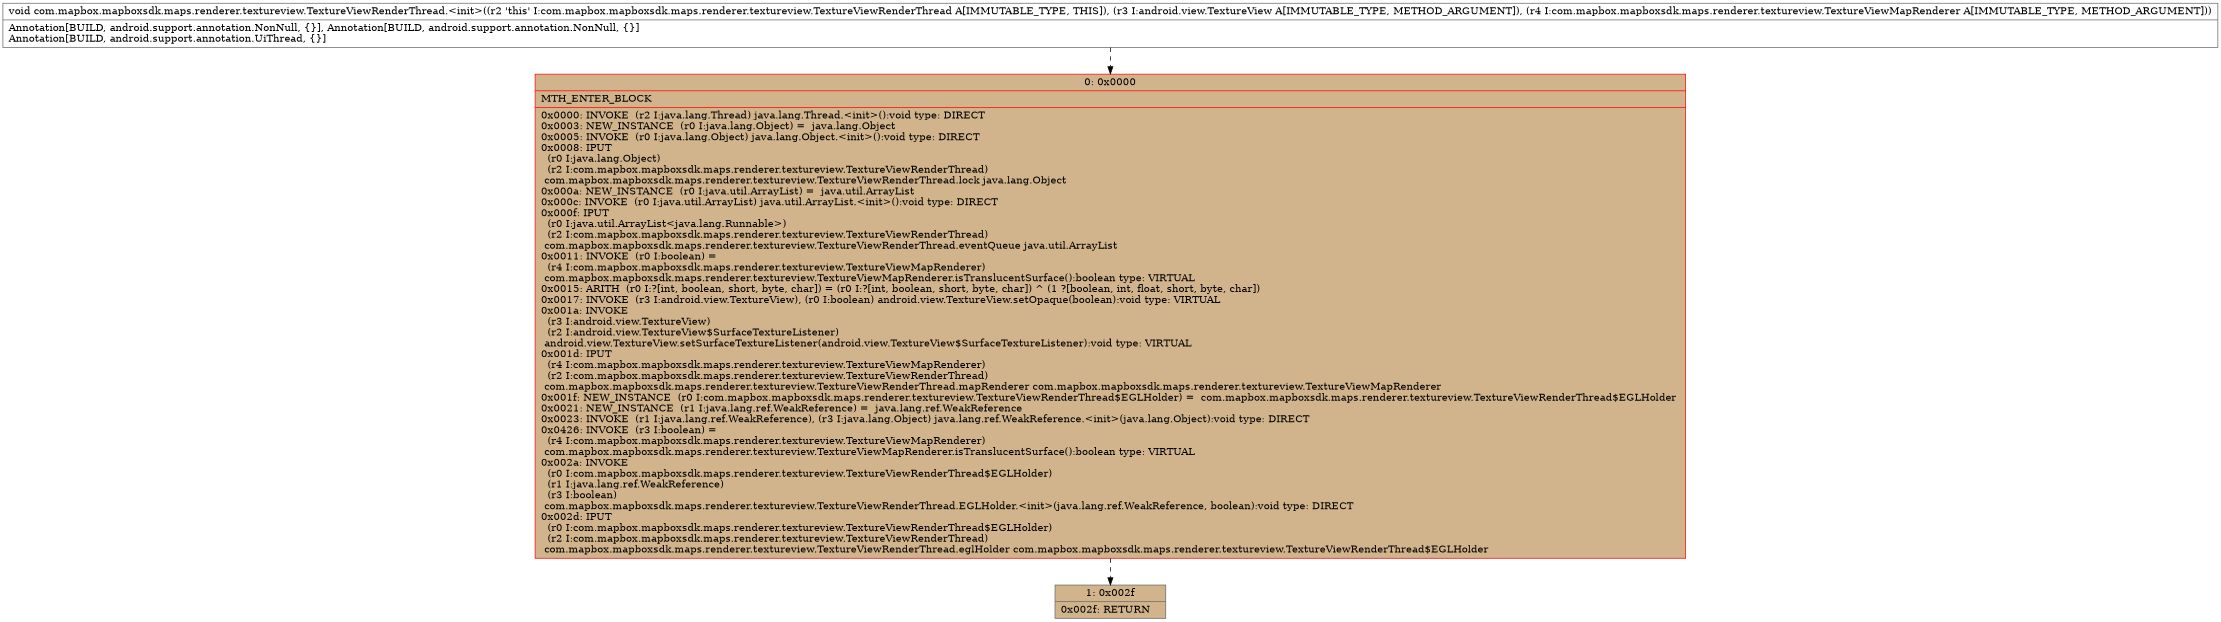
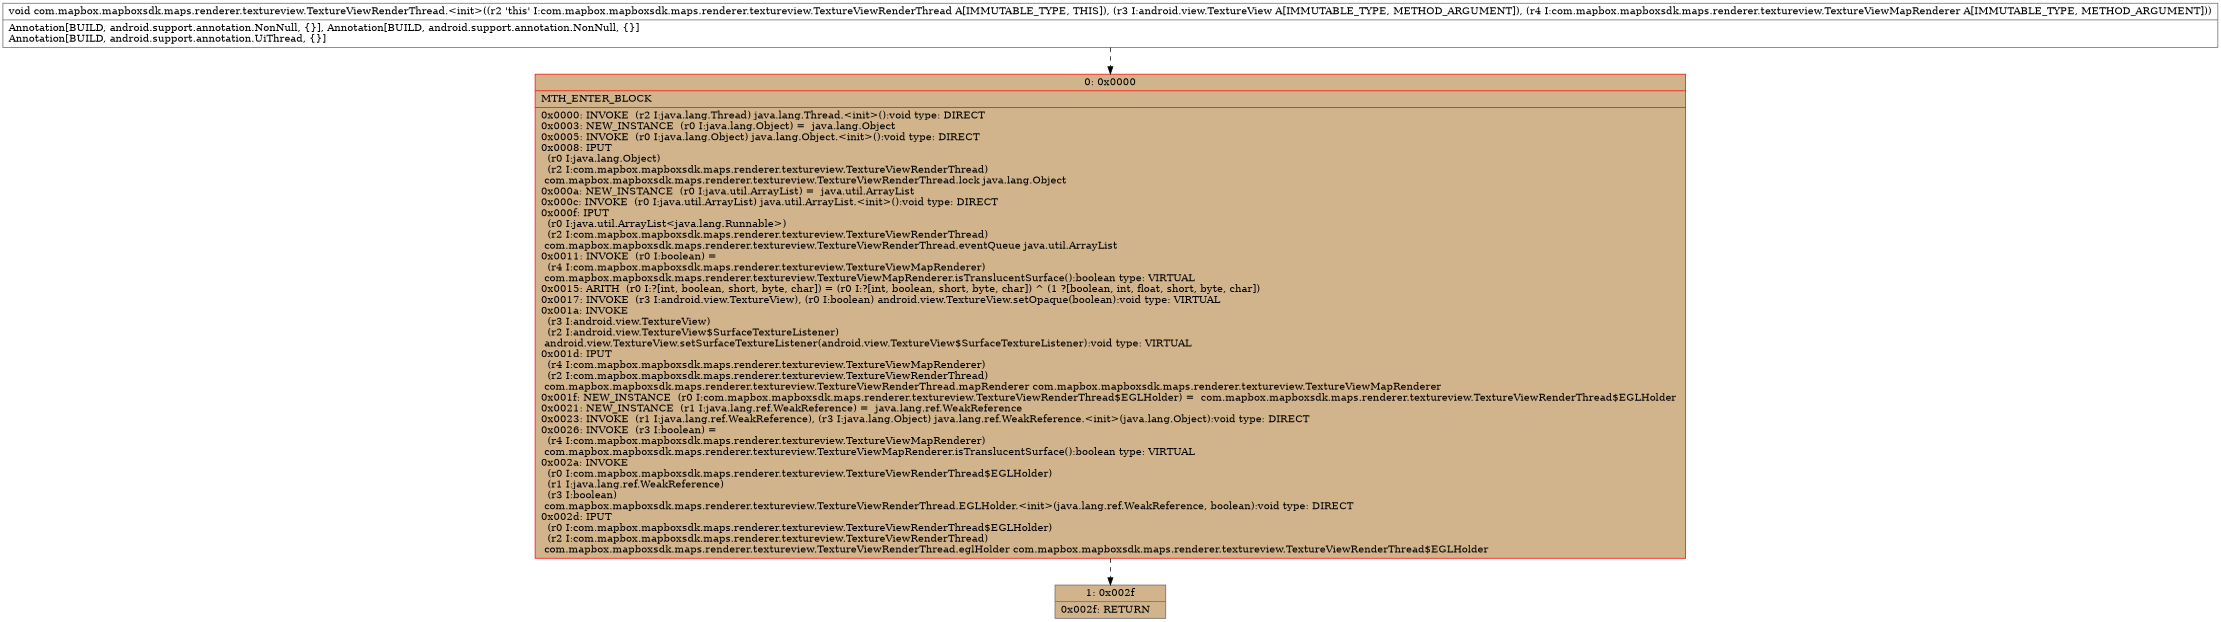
(631, 430) -> (631, 430)
